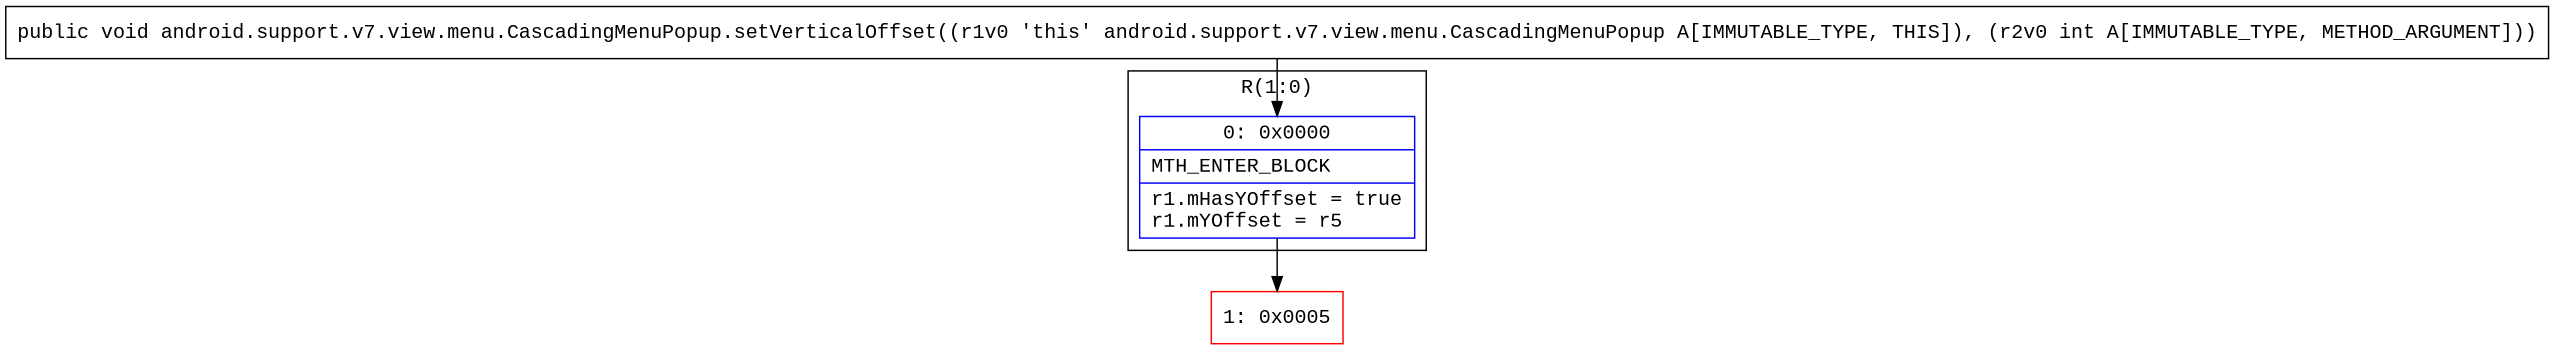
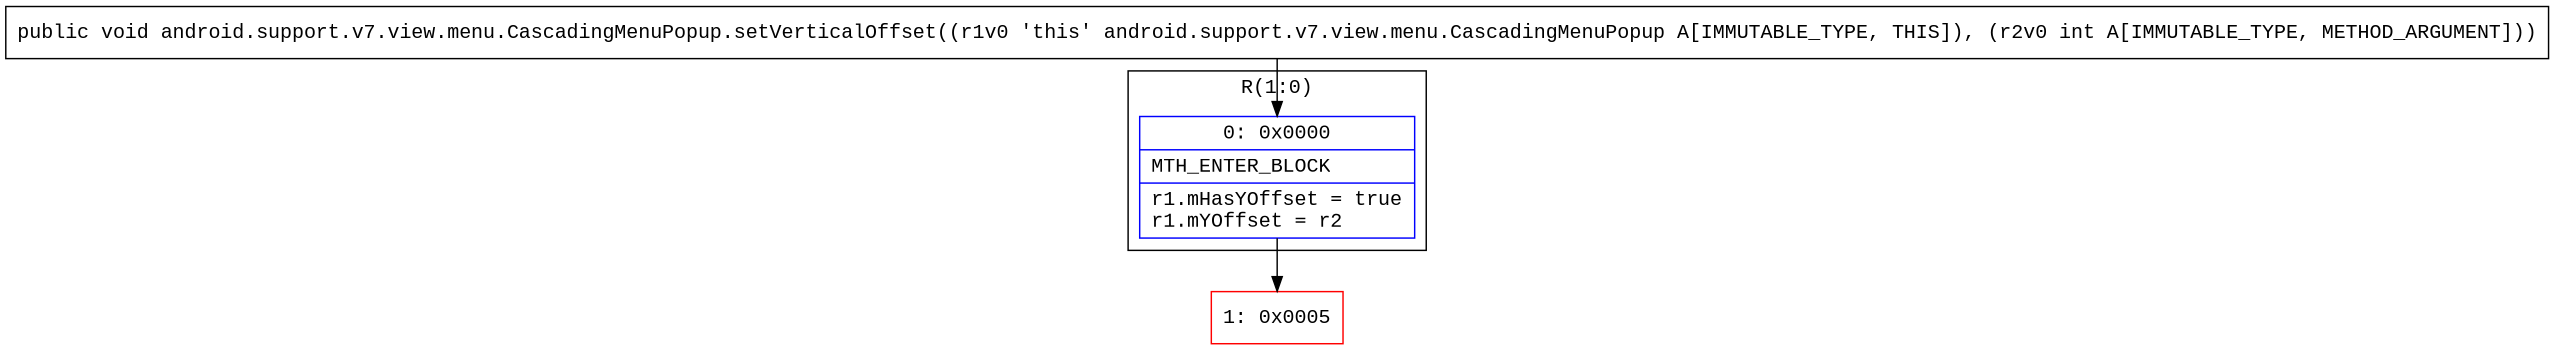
(1248, 221) -> (1248, 221)
